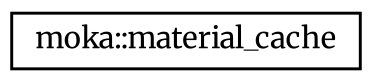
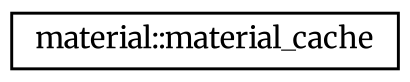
(186, 41) -> (205, 41)
